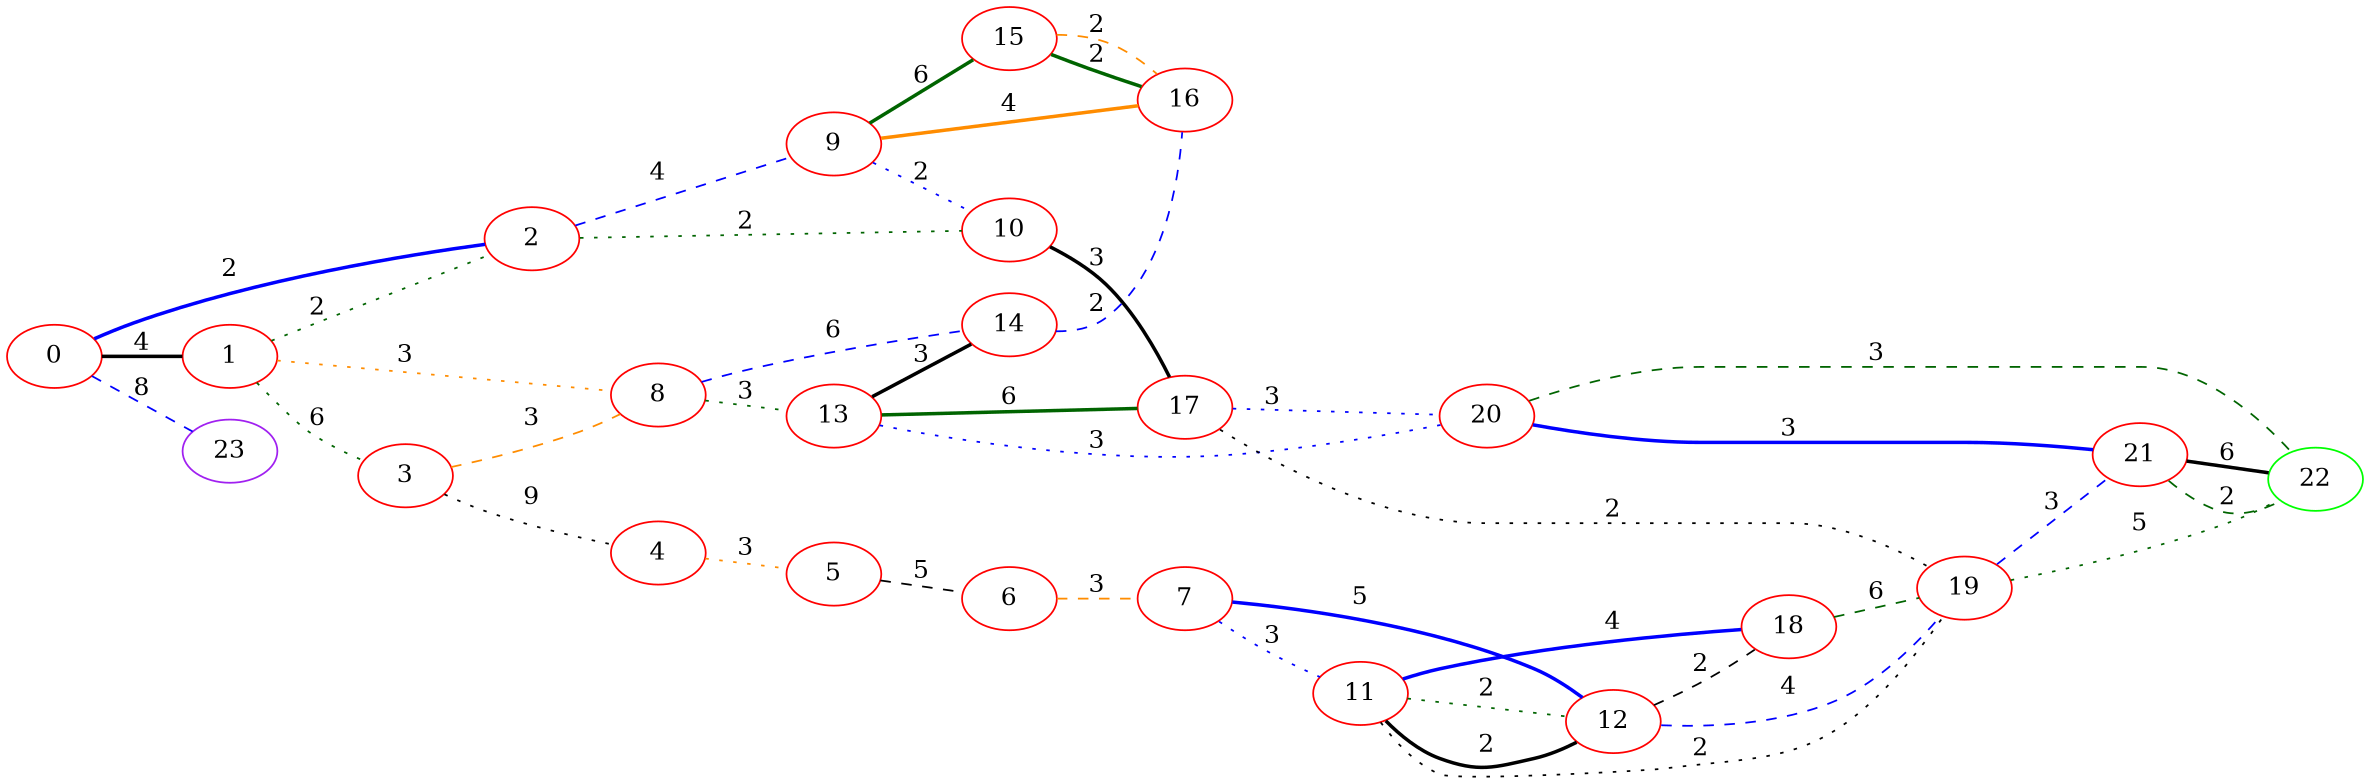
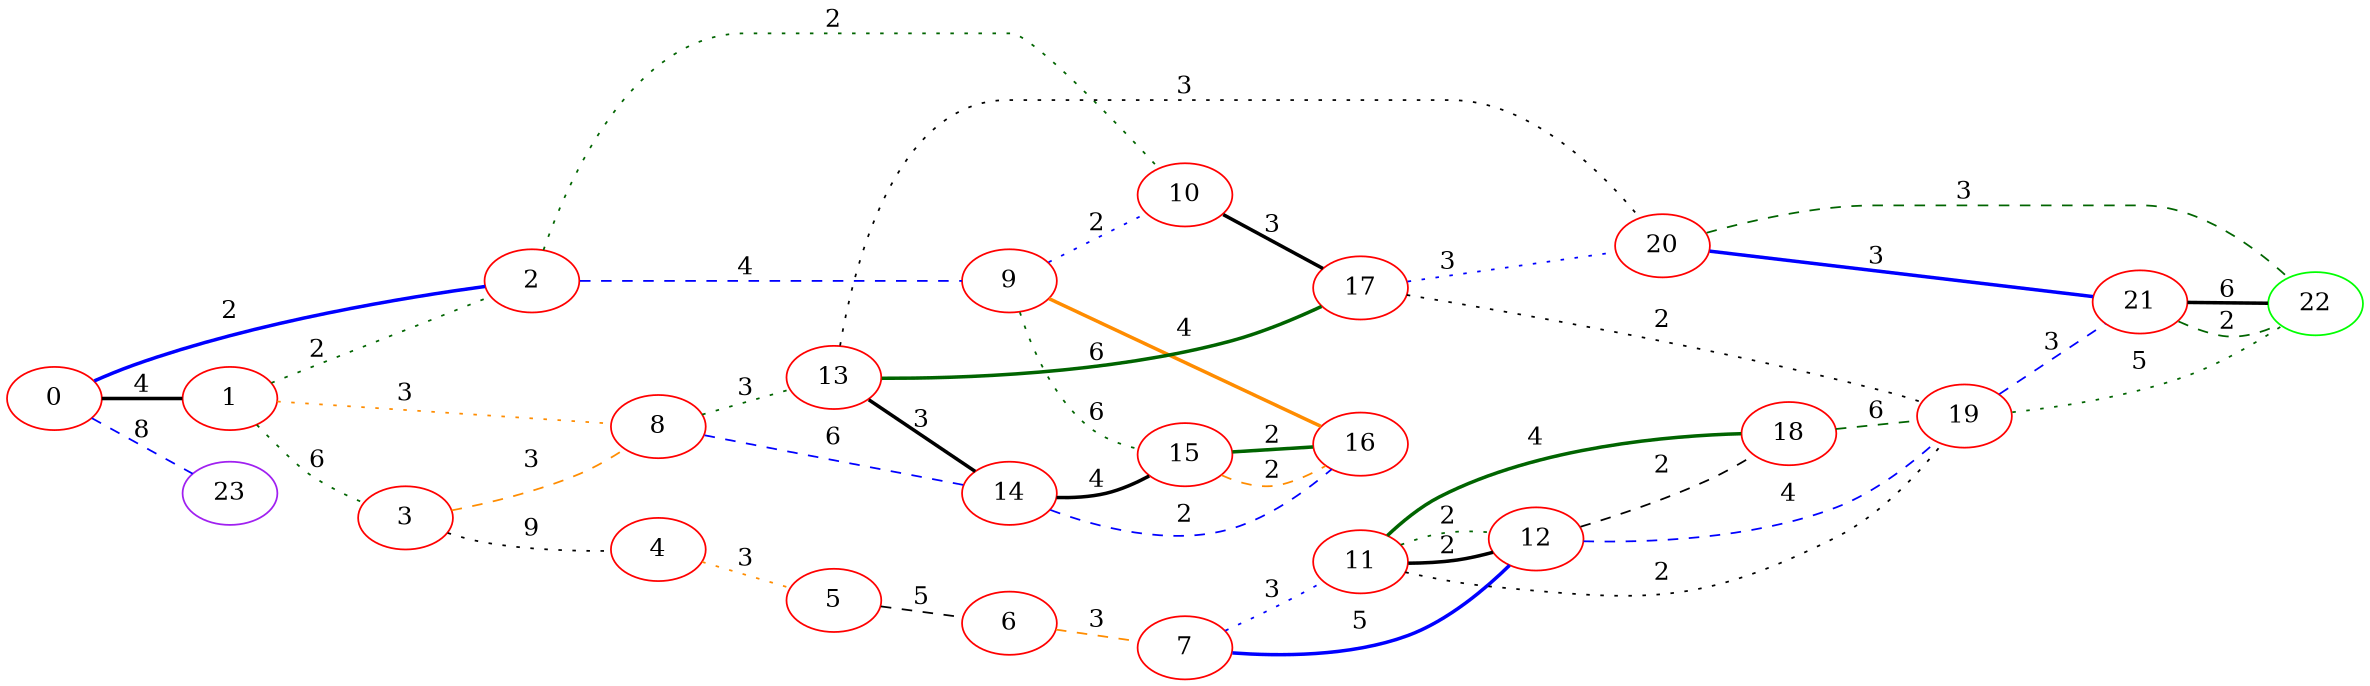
(921, 91) -> (1061, 397)
(1160, 457) -> (1184, 100)
none -> (1104, 494)
(1571, 647) -> (1555, 456)
